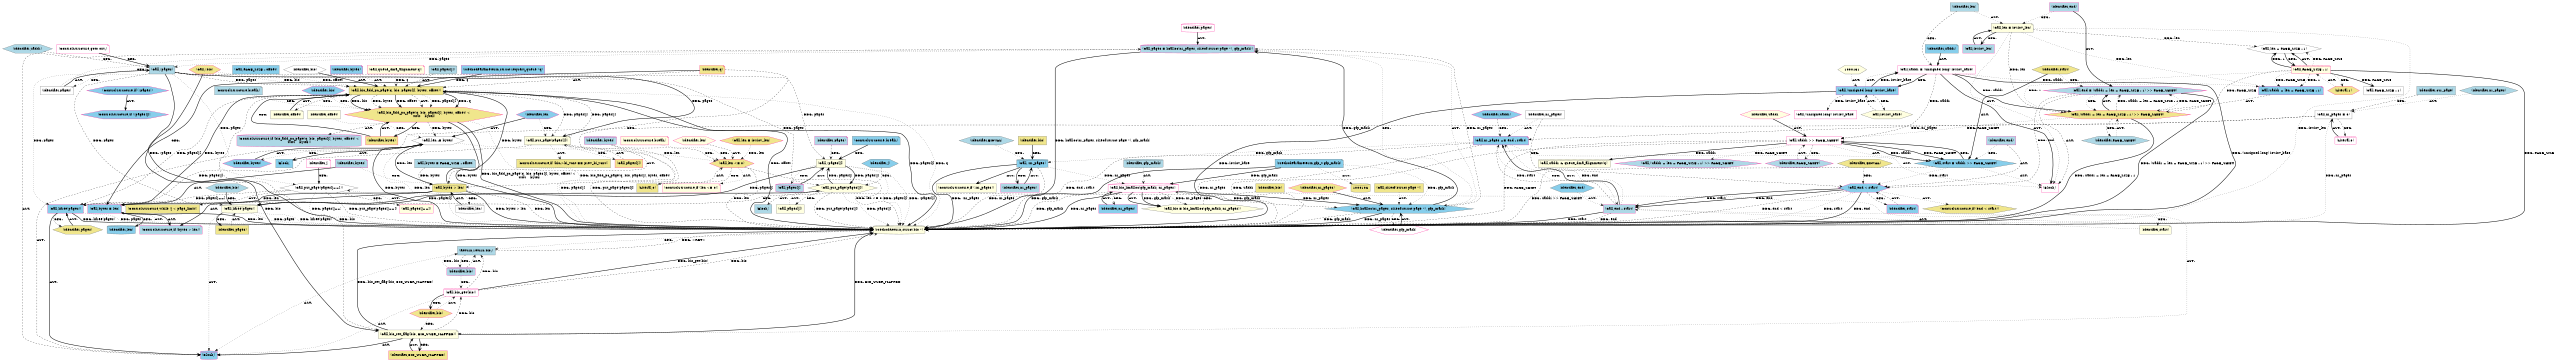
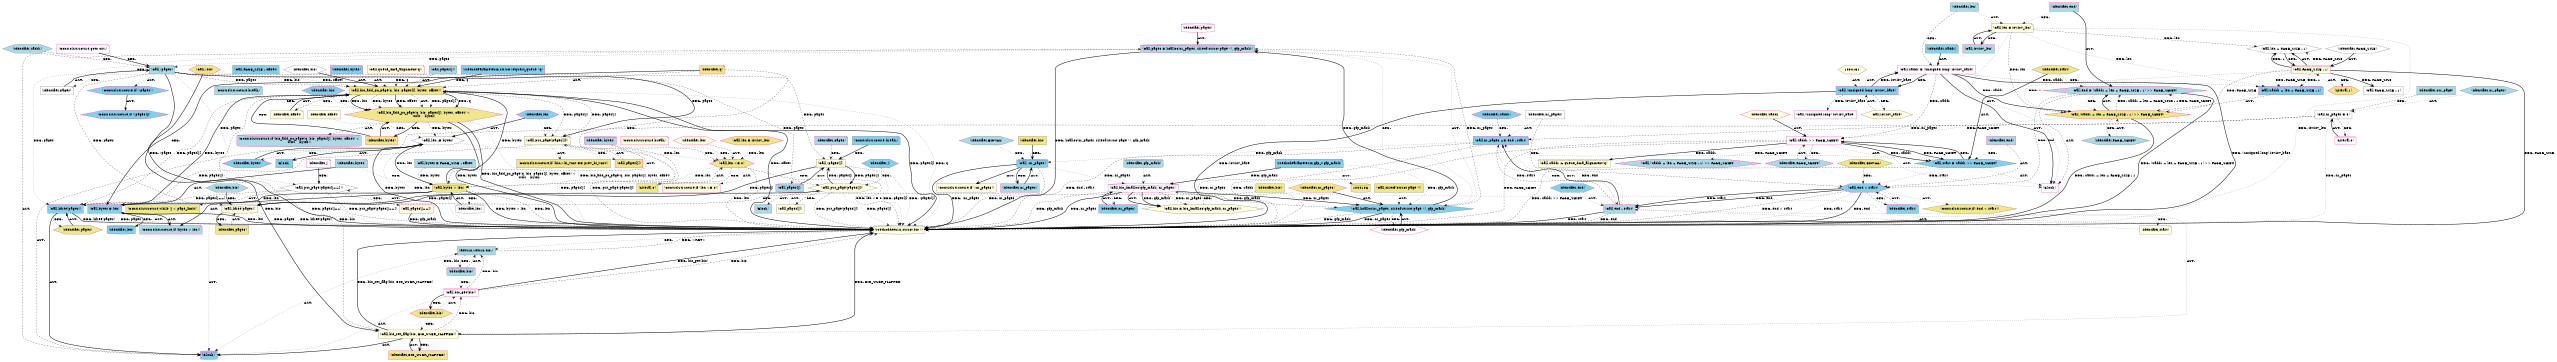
none -> (2358, 49)
none -> (146, 80)
none -> (600, 184)
(1103, 186) -> (636, 229)
